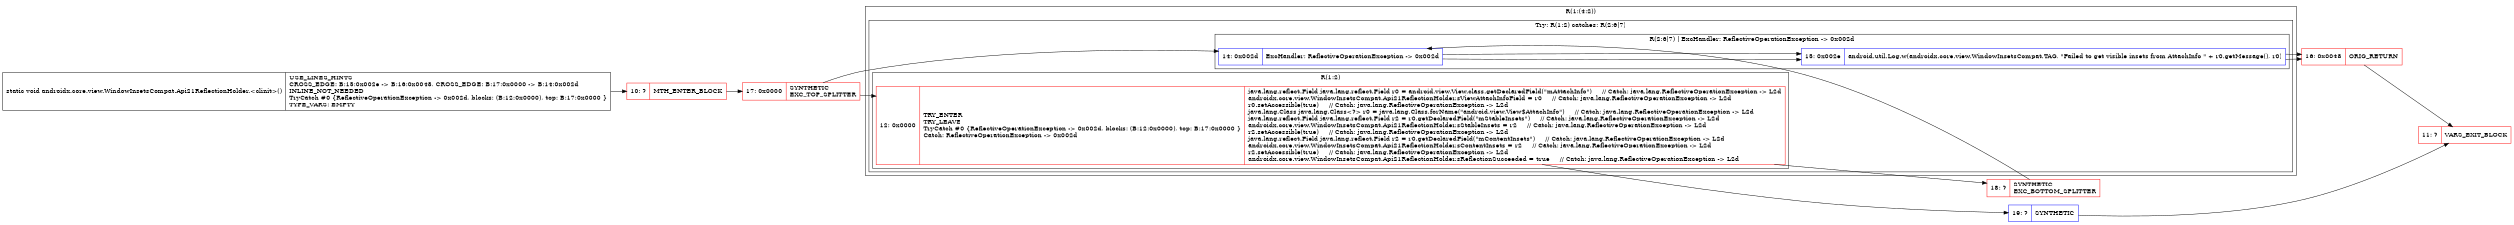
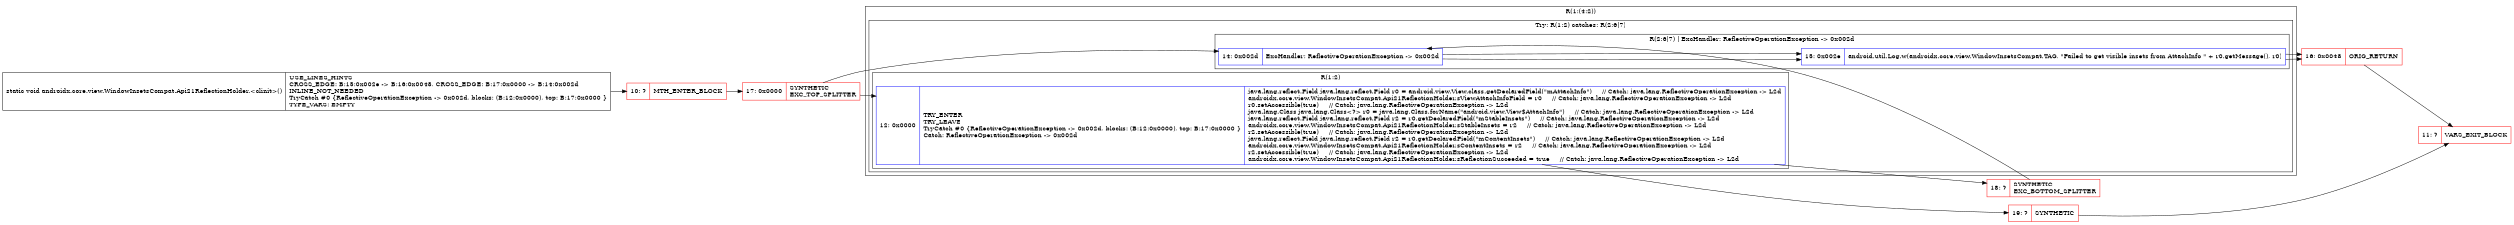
(1331, 126) -> (1331, 126)
(2043, 213) -> (2043, 213)
